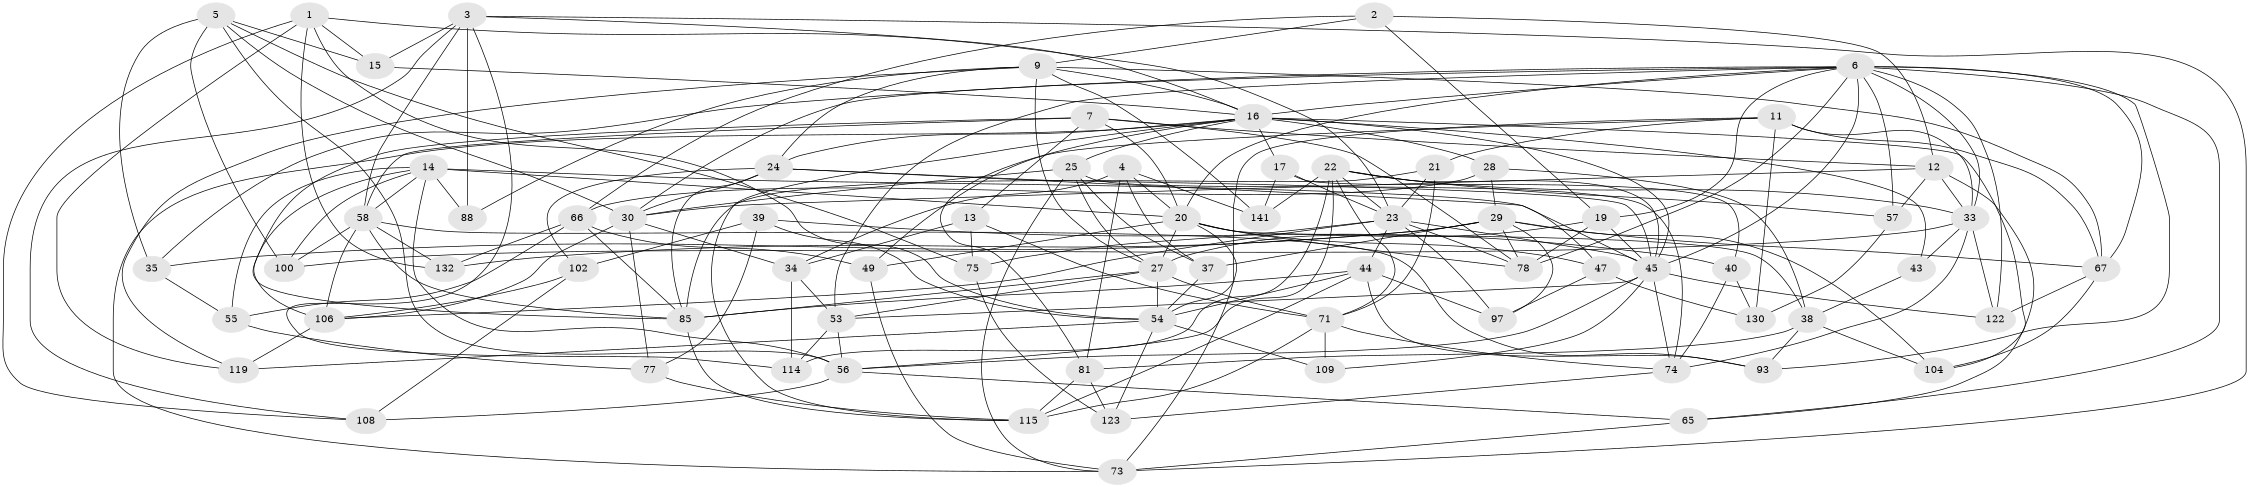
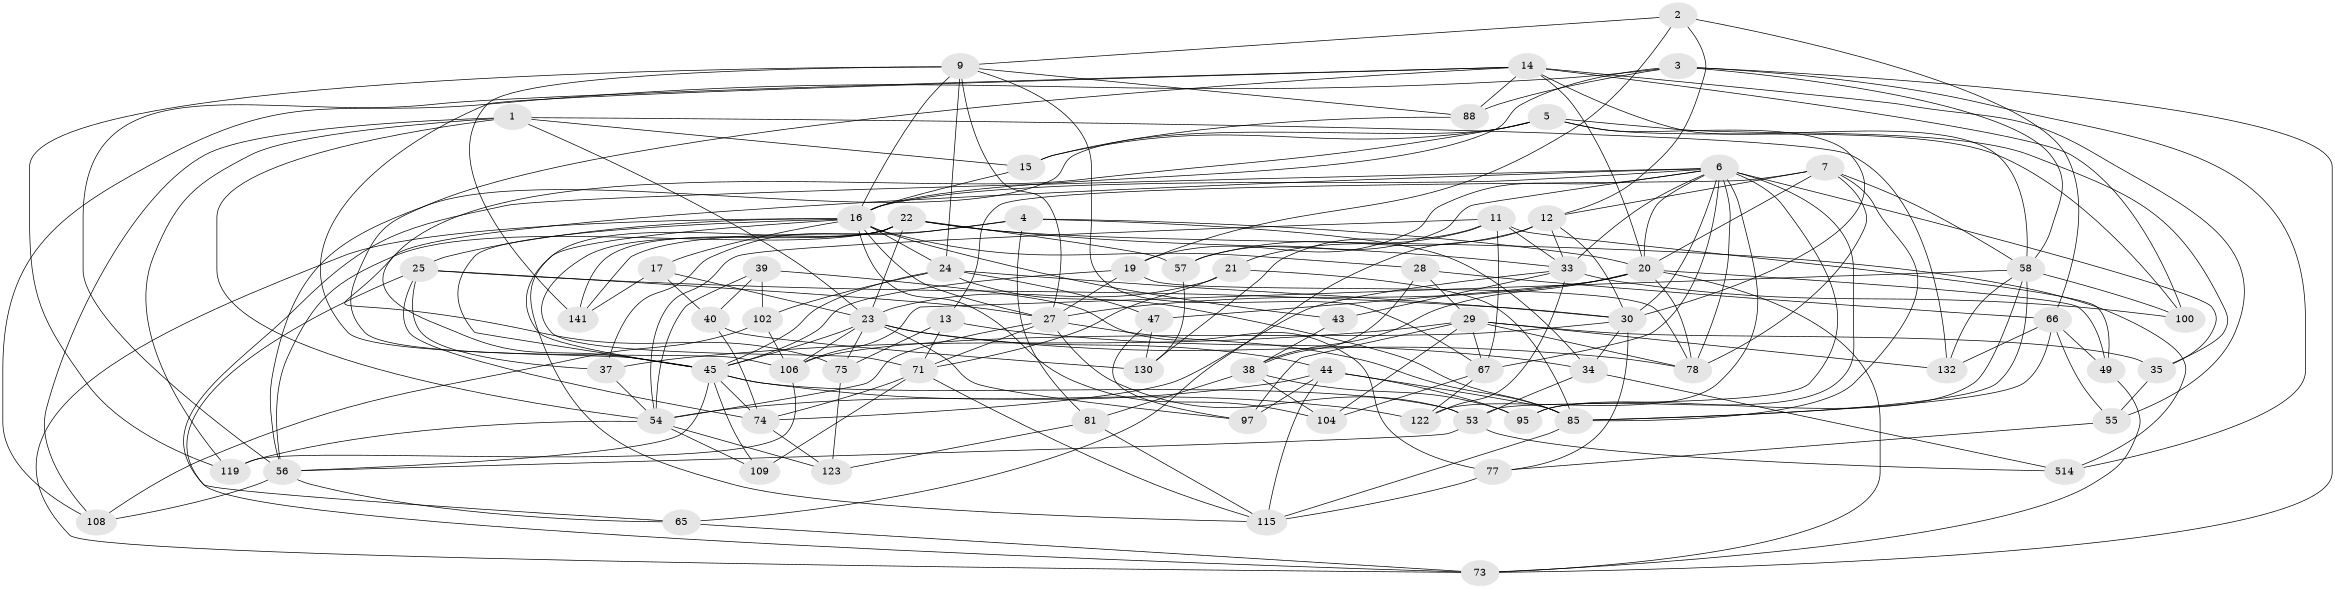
(421, 41) -> (1285, 122)
(941, 213) -> (905, 271)
(791, 370) -> (2065, 472)
(1763, 370) -> (1523, 421)
